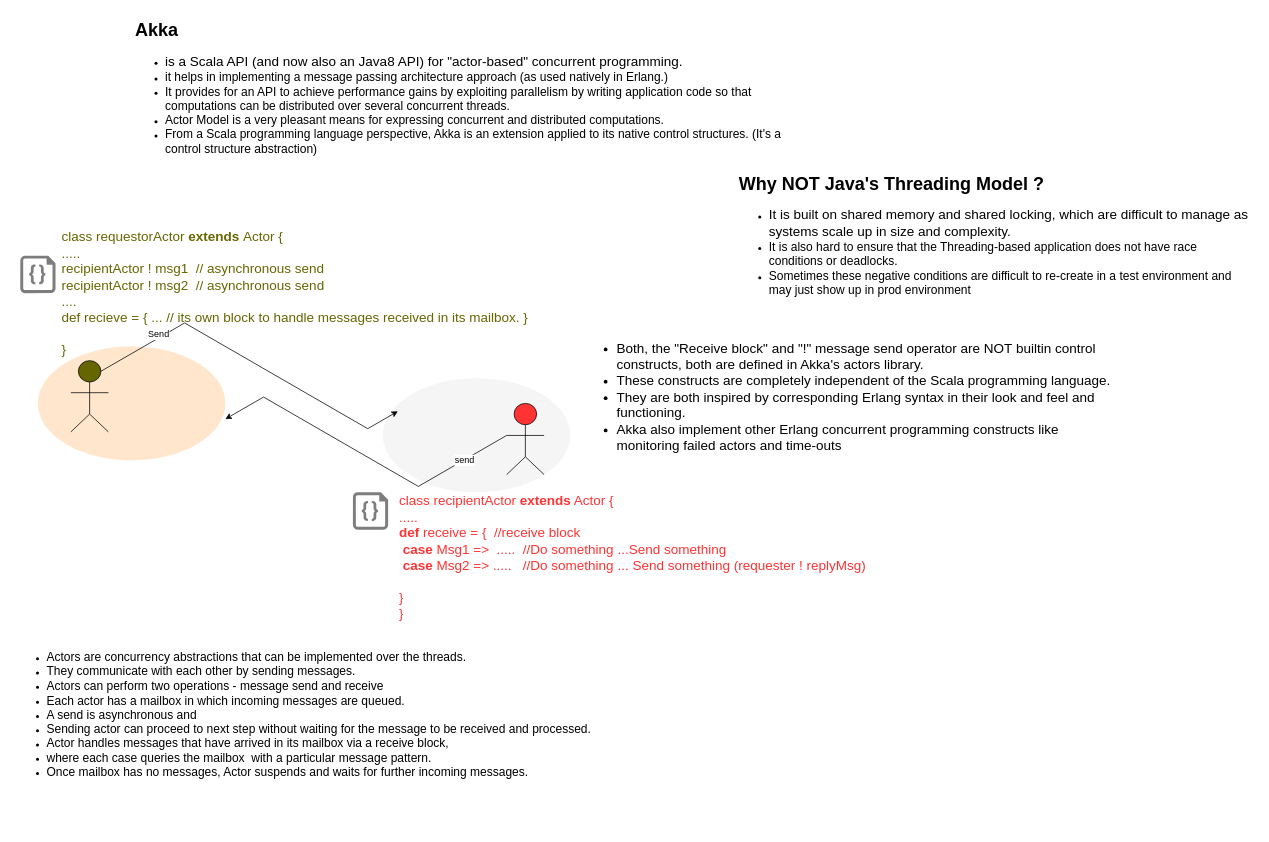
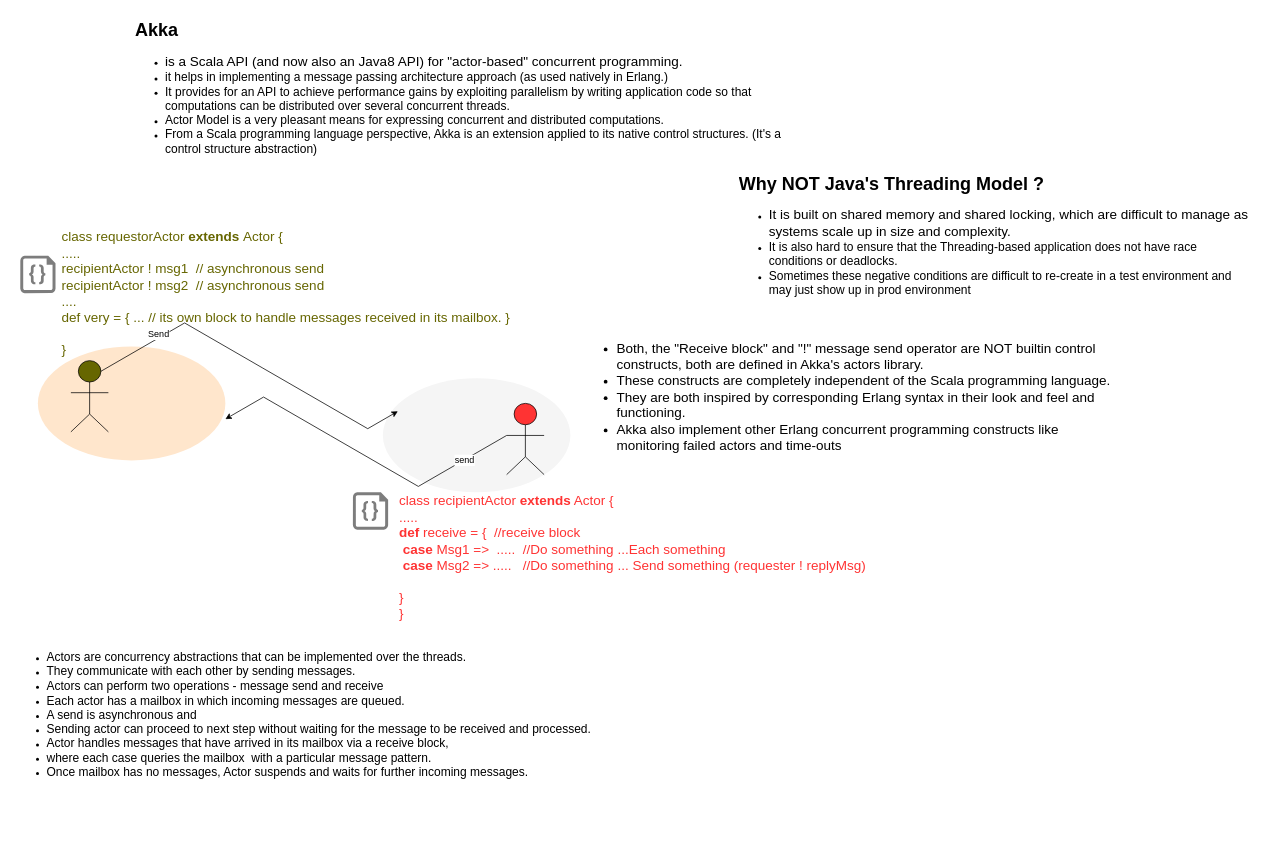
(235, 285) -> (228, 285)
(567, 549) -> (567, 549)
